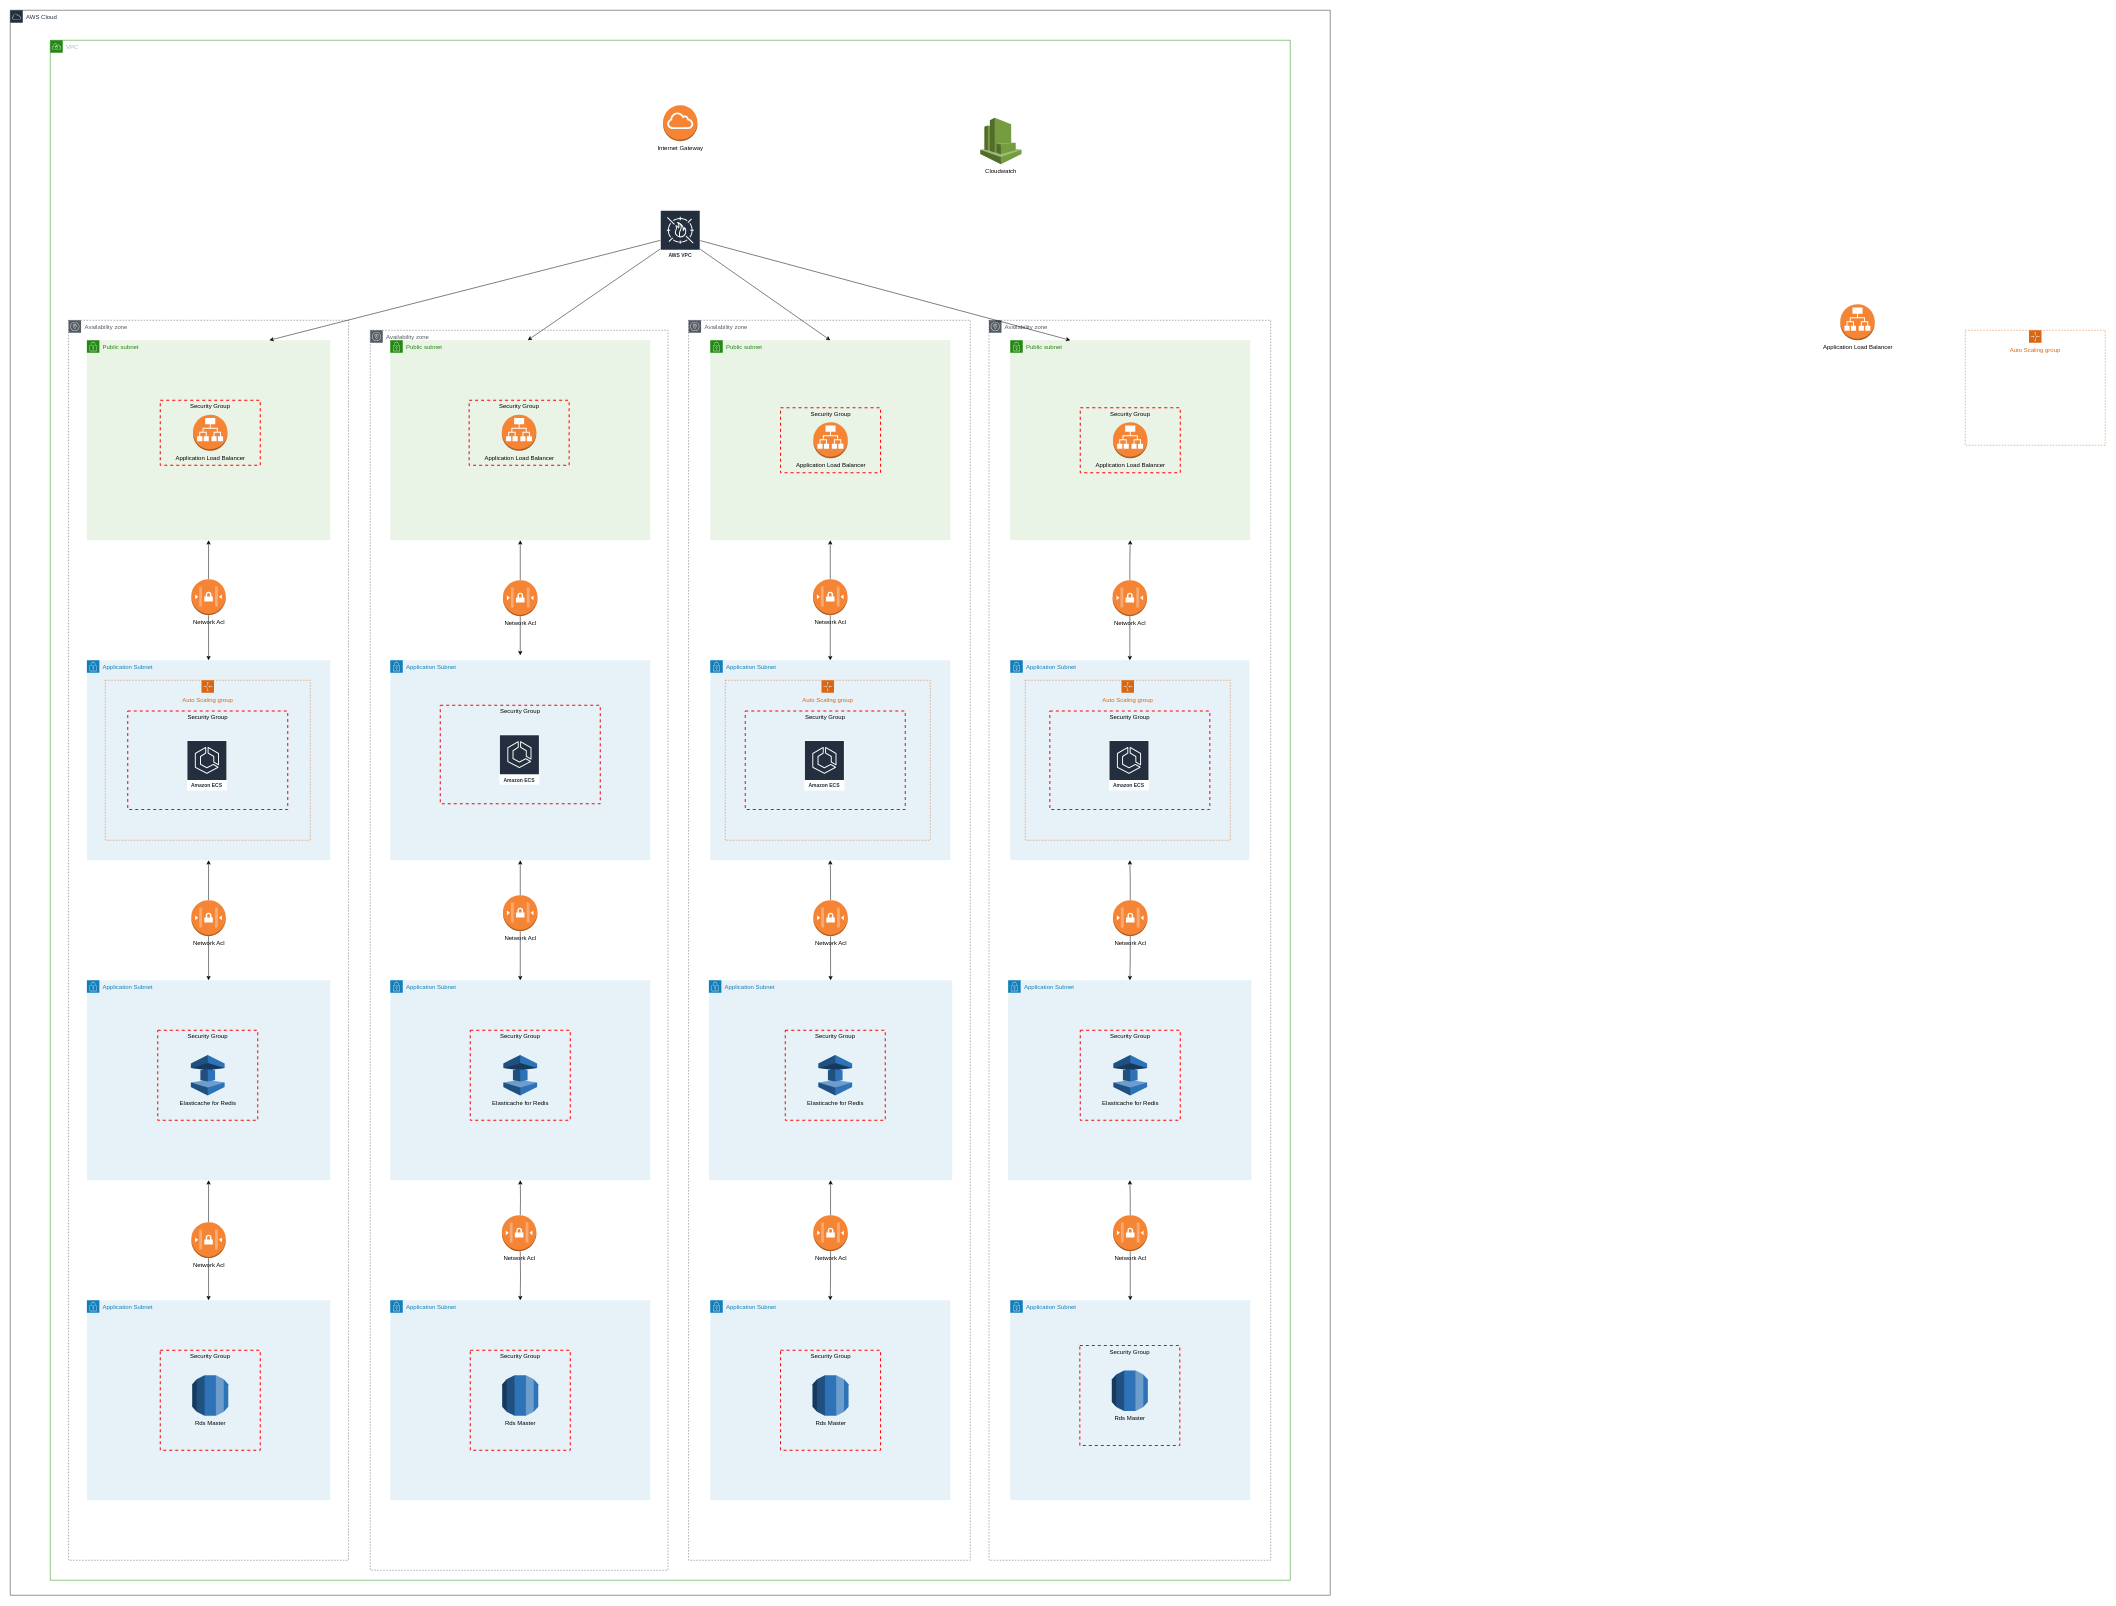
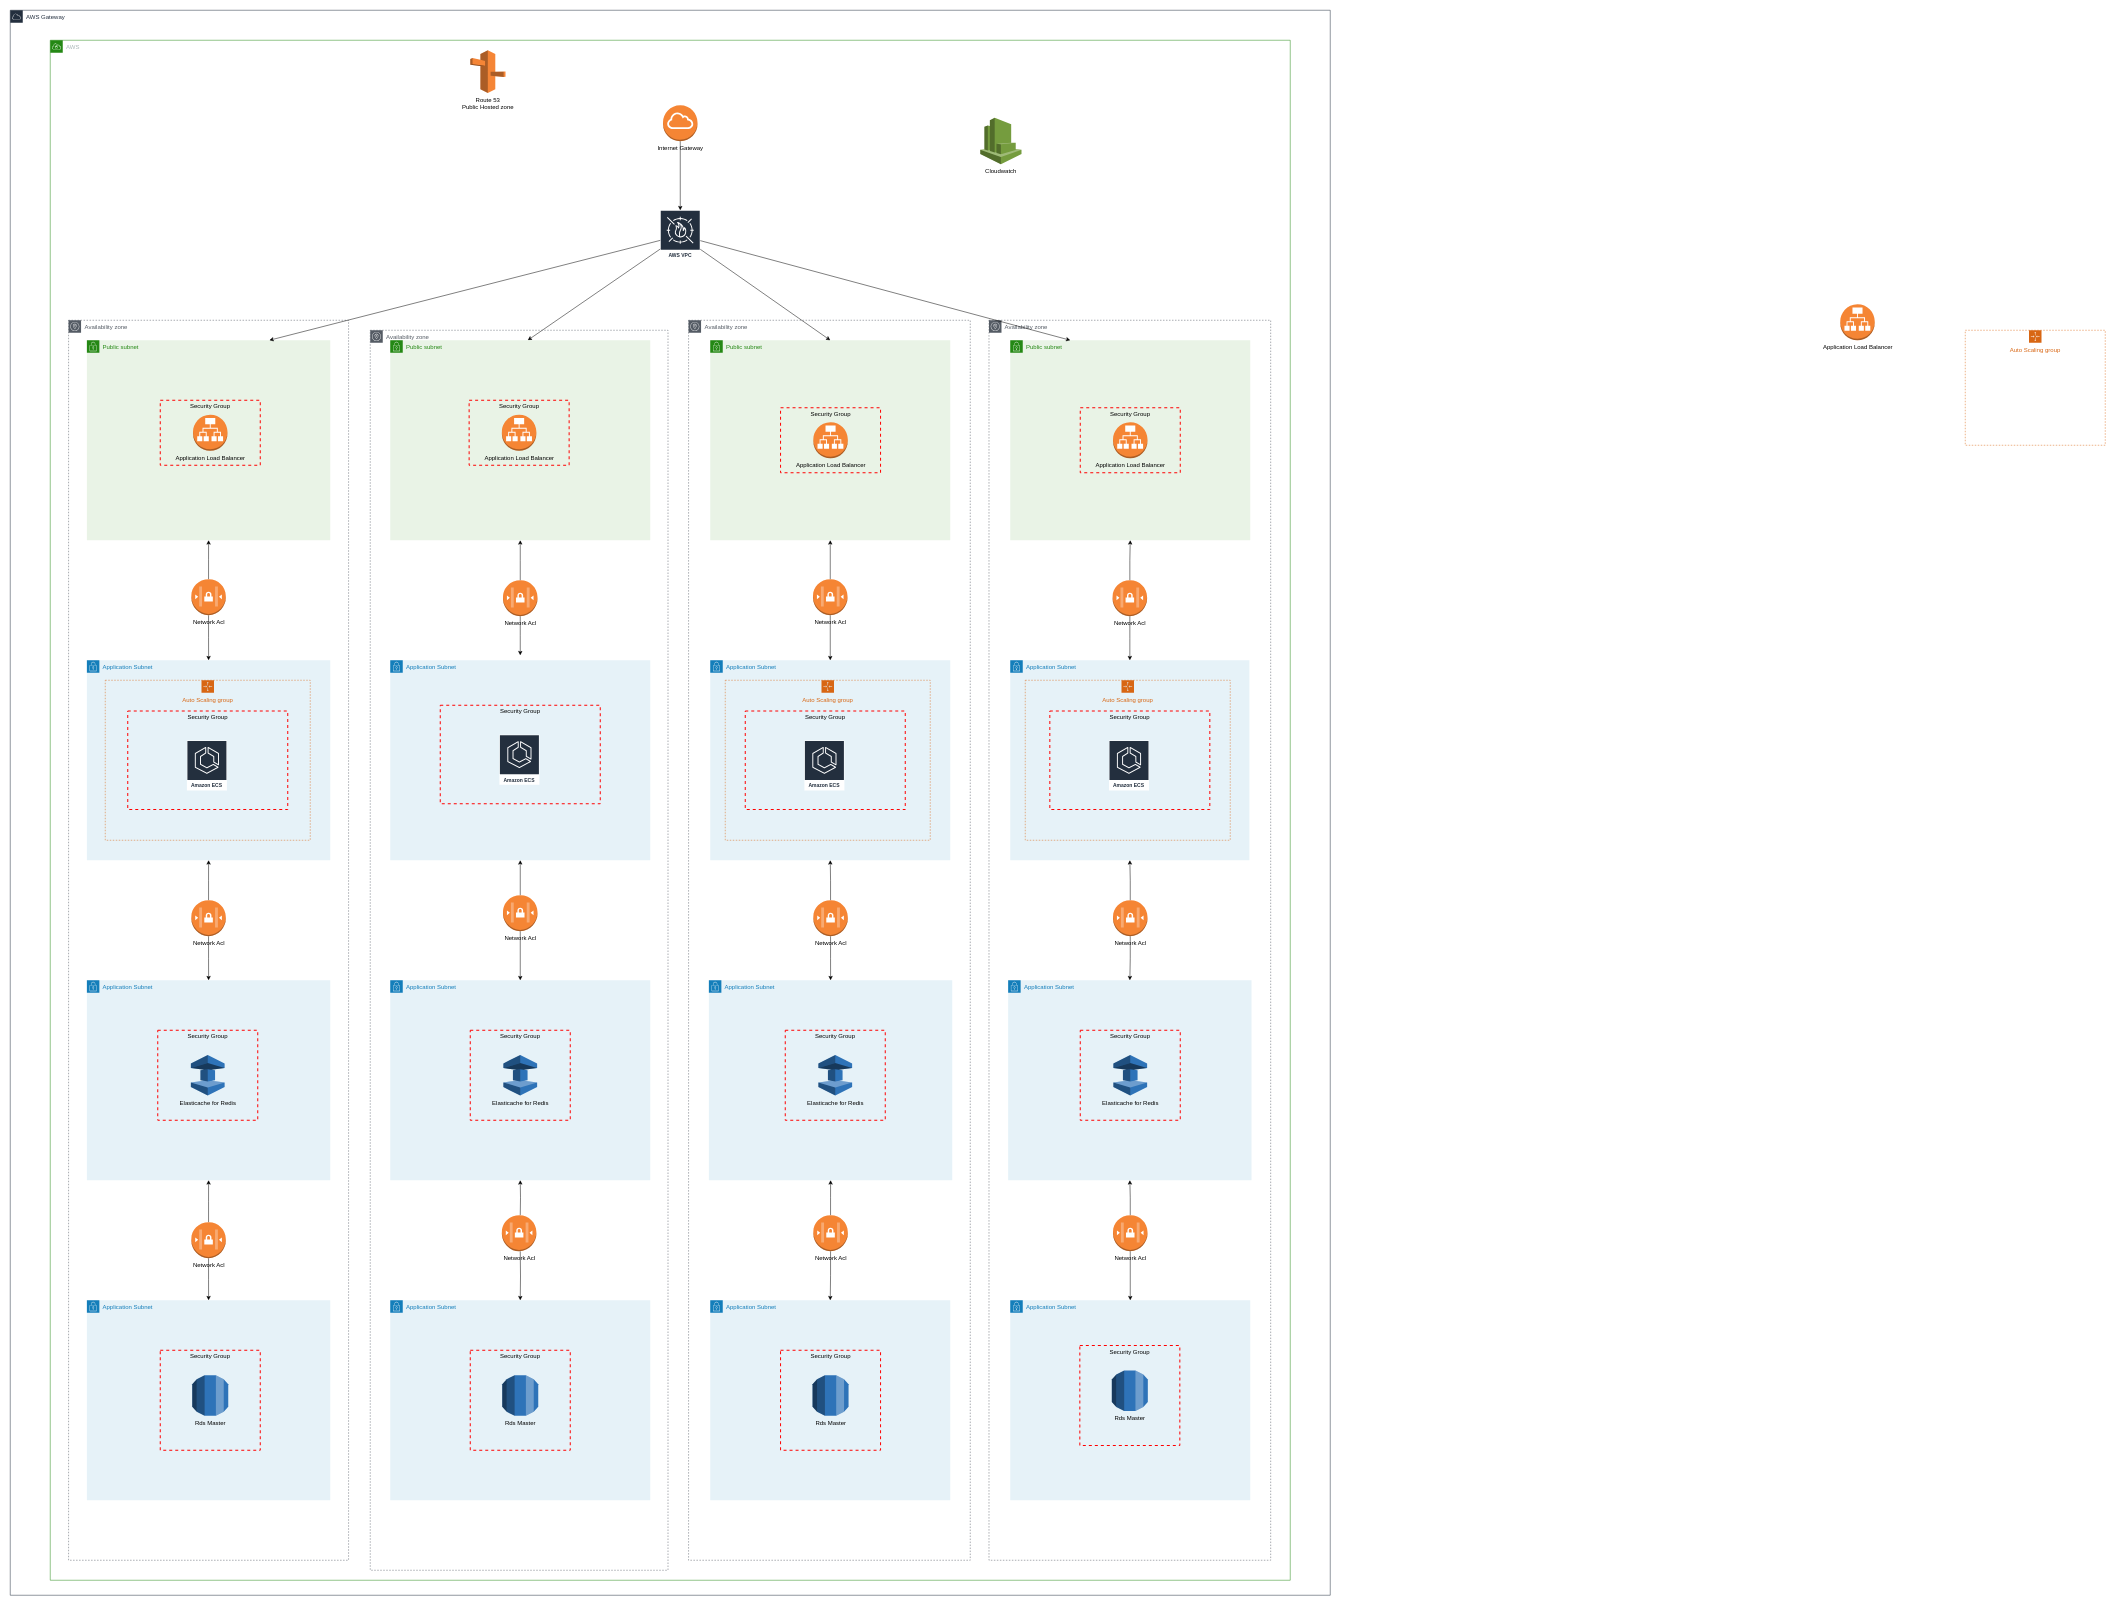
(40, 17) -> (44, 17)
(71, 47) -> (71, 47)
none -> (488, 72)
none -> (680, 205)
